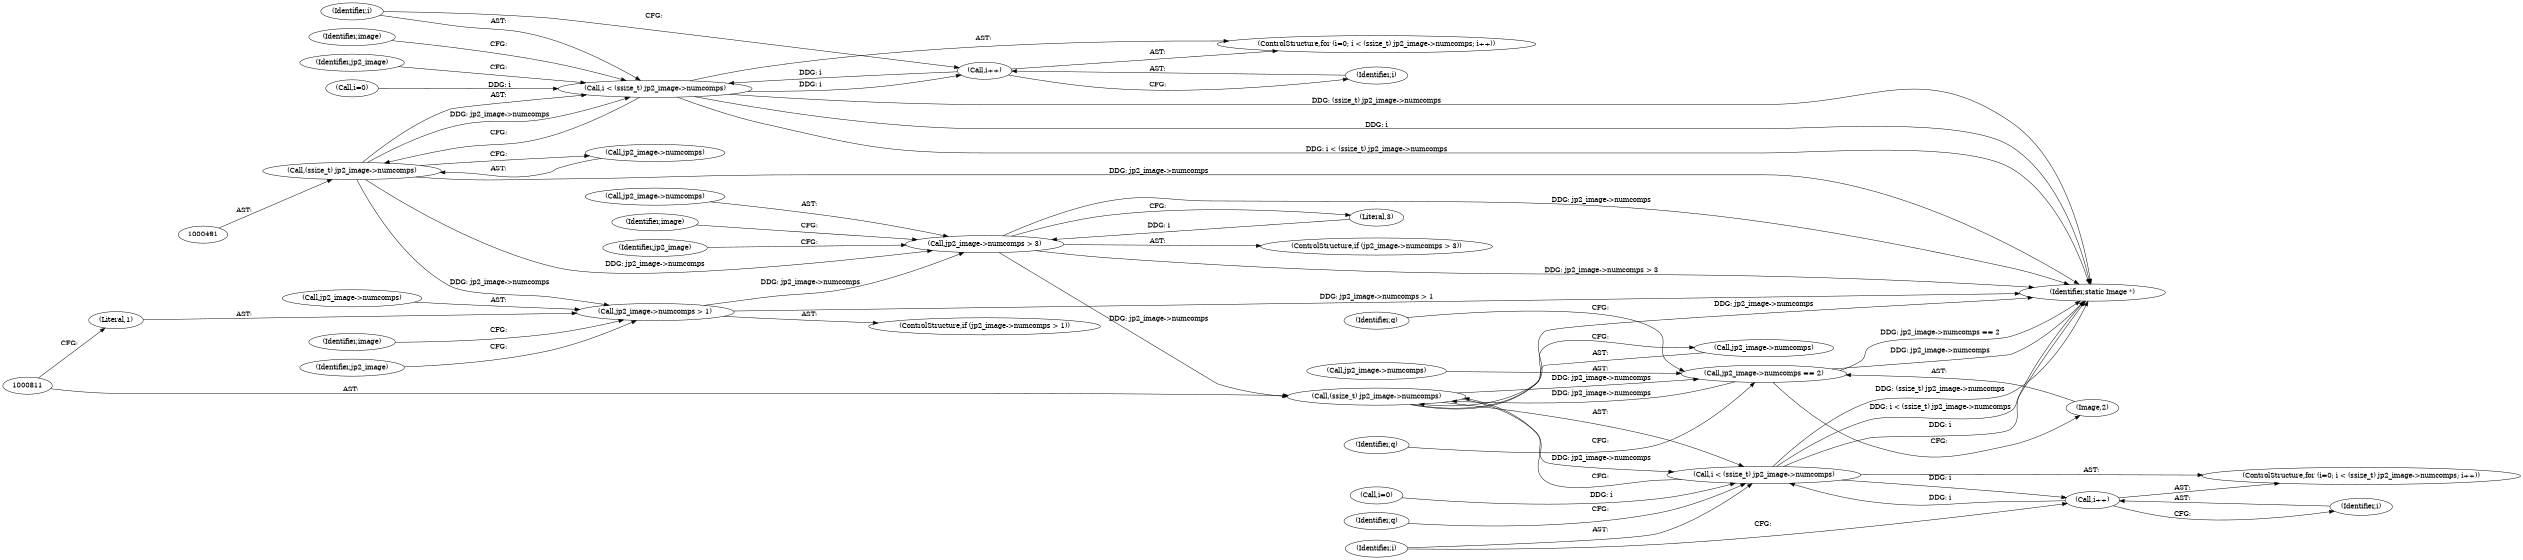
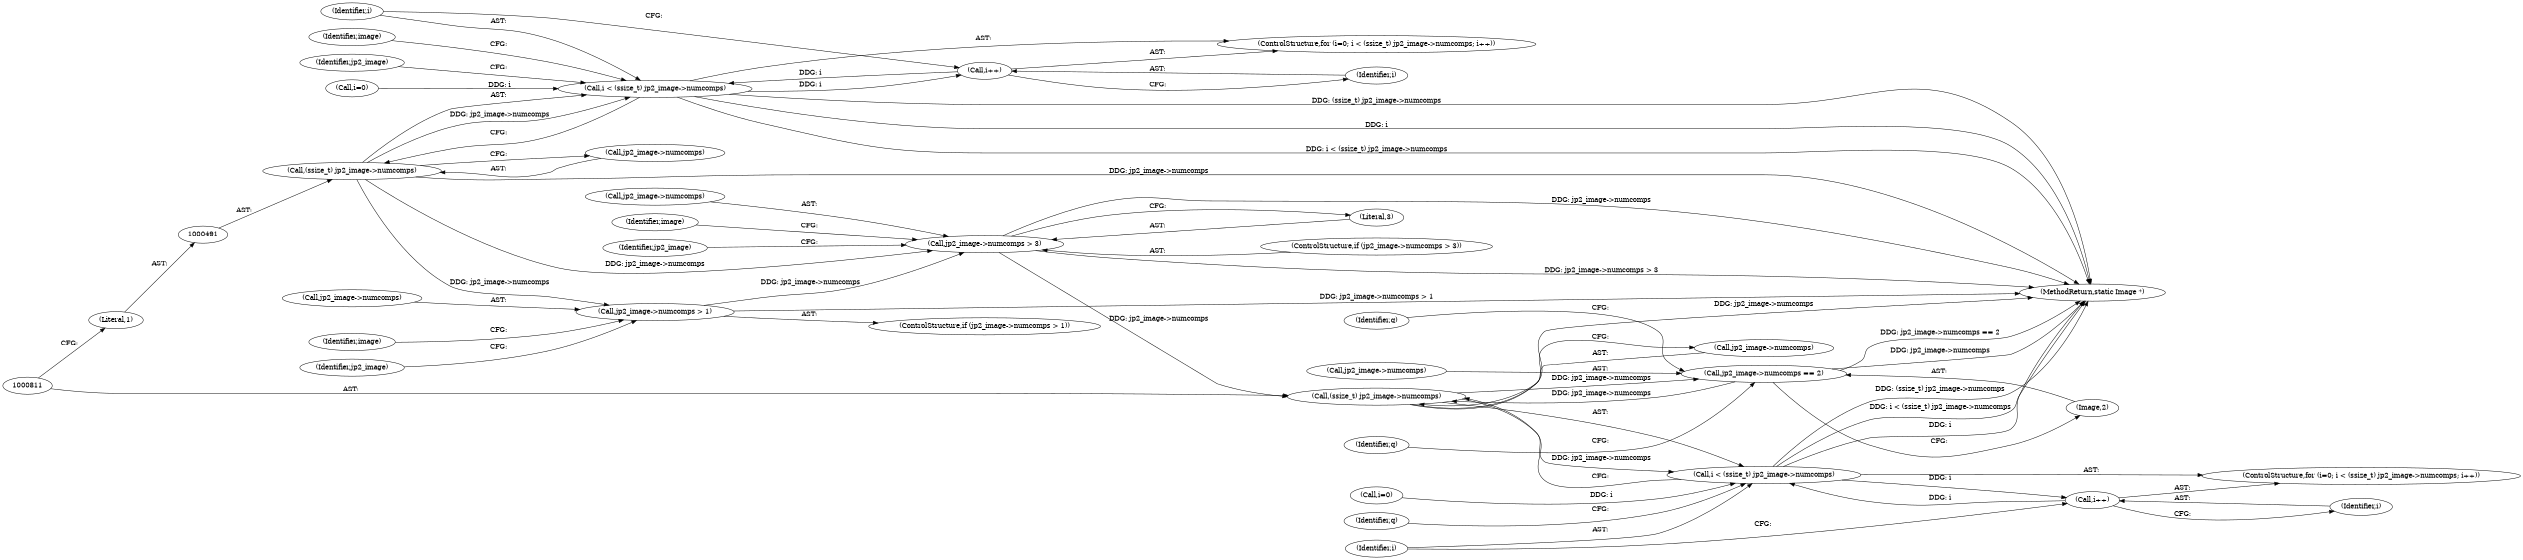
(1159, 226) -> (1159, 226)
(1160, 245) -> (1169, 256)
(2092, 293) -> (2092, 293)
(358, 317) -> (158, 279)
